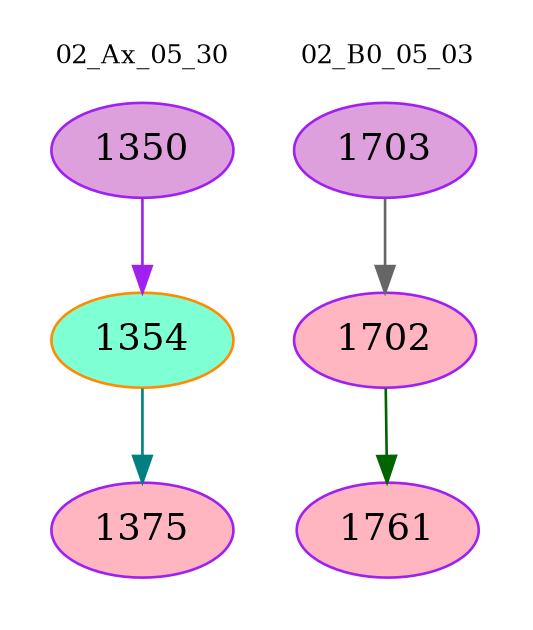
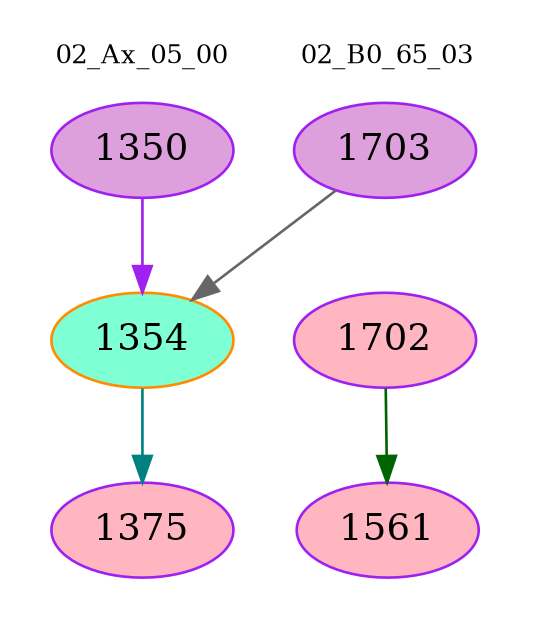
(142, 57) -> (142, 57)
(388, 57) -> (388, 57)
(385, 232) -> (290, 225)
(388, 530) -> (388, 530)
